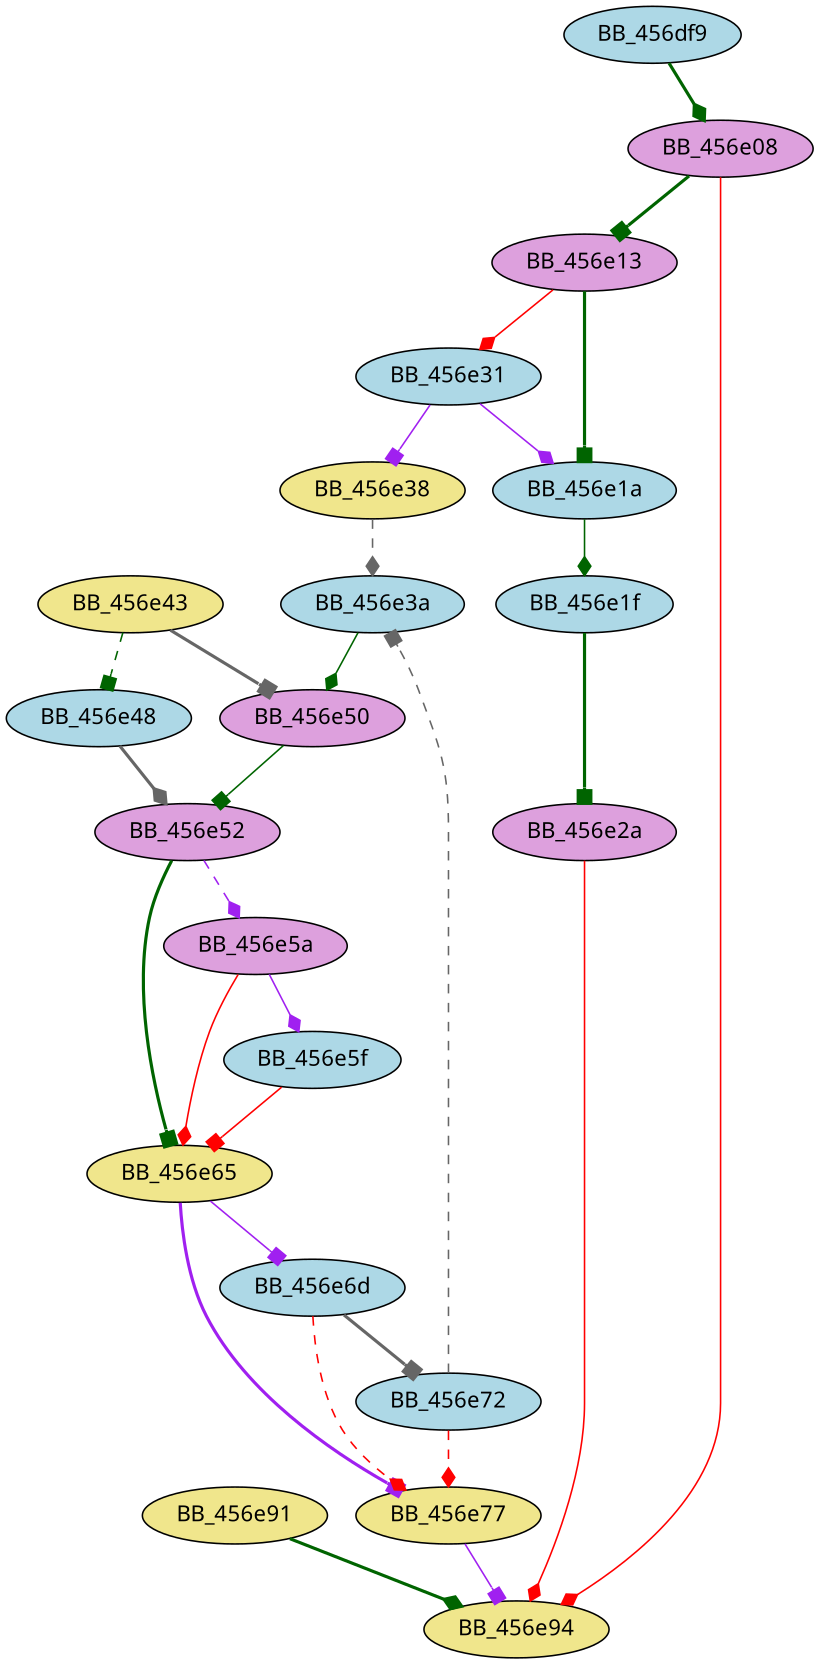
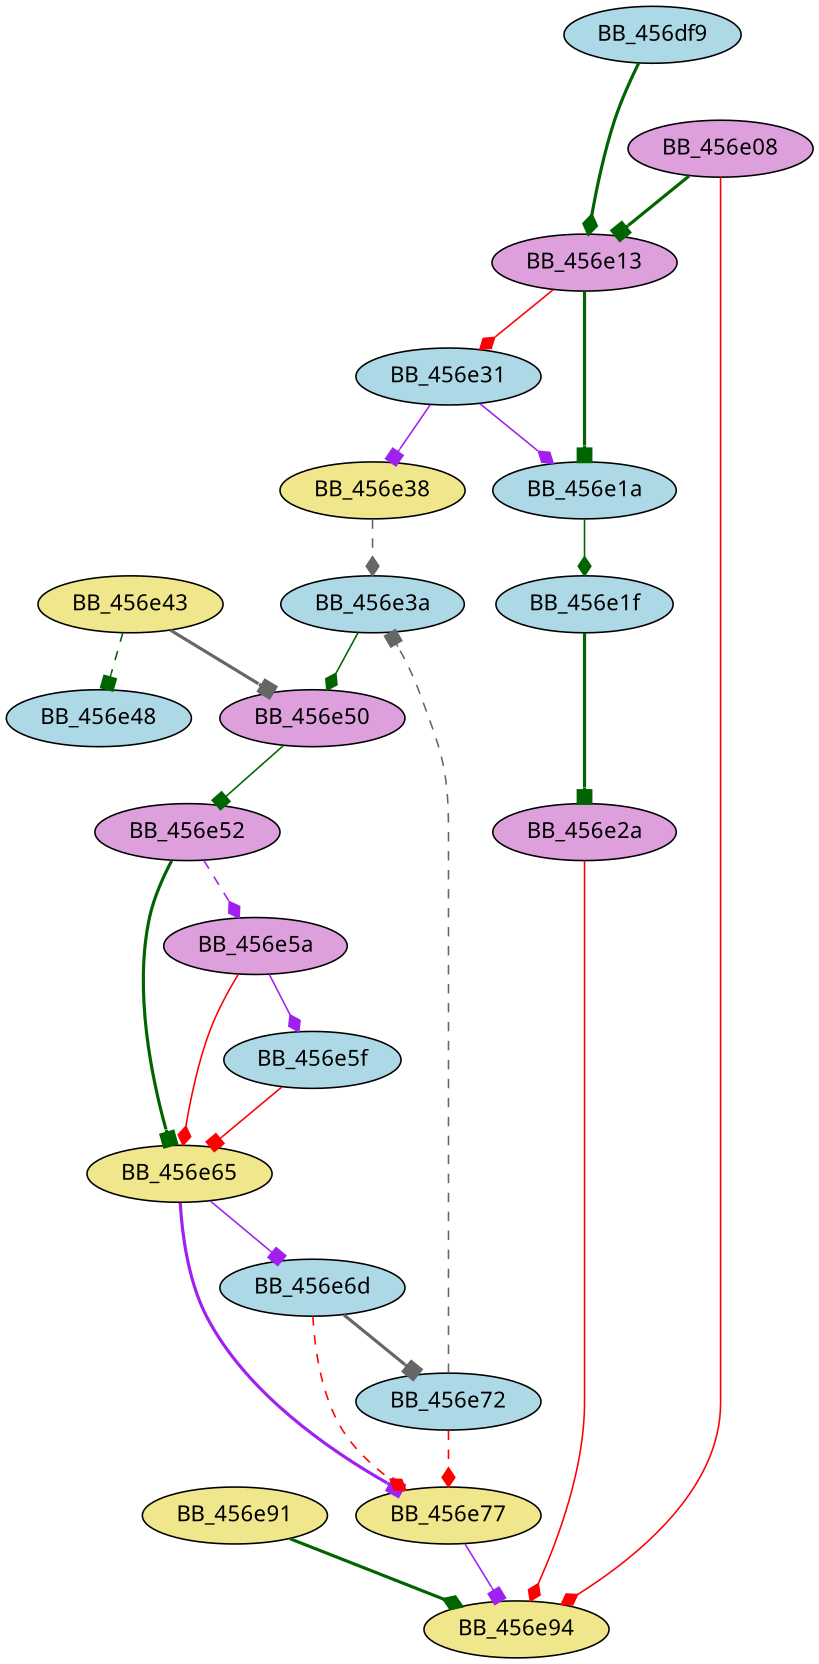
(682, 84) -> (609, 137)
(137, 767) -> none
